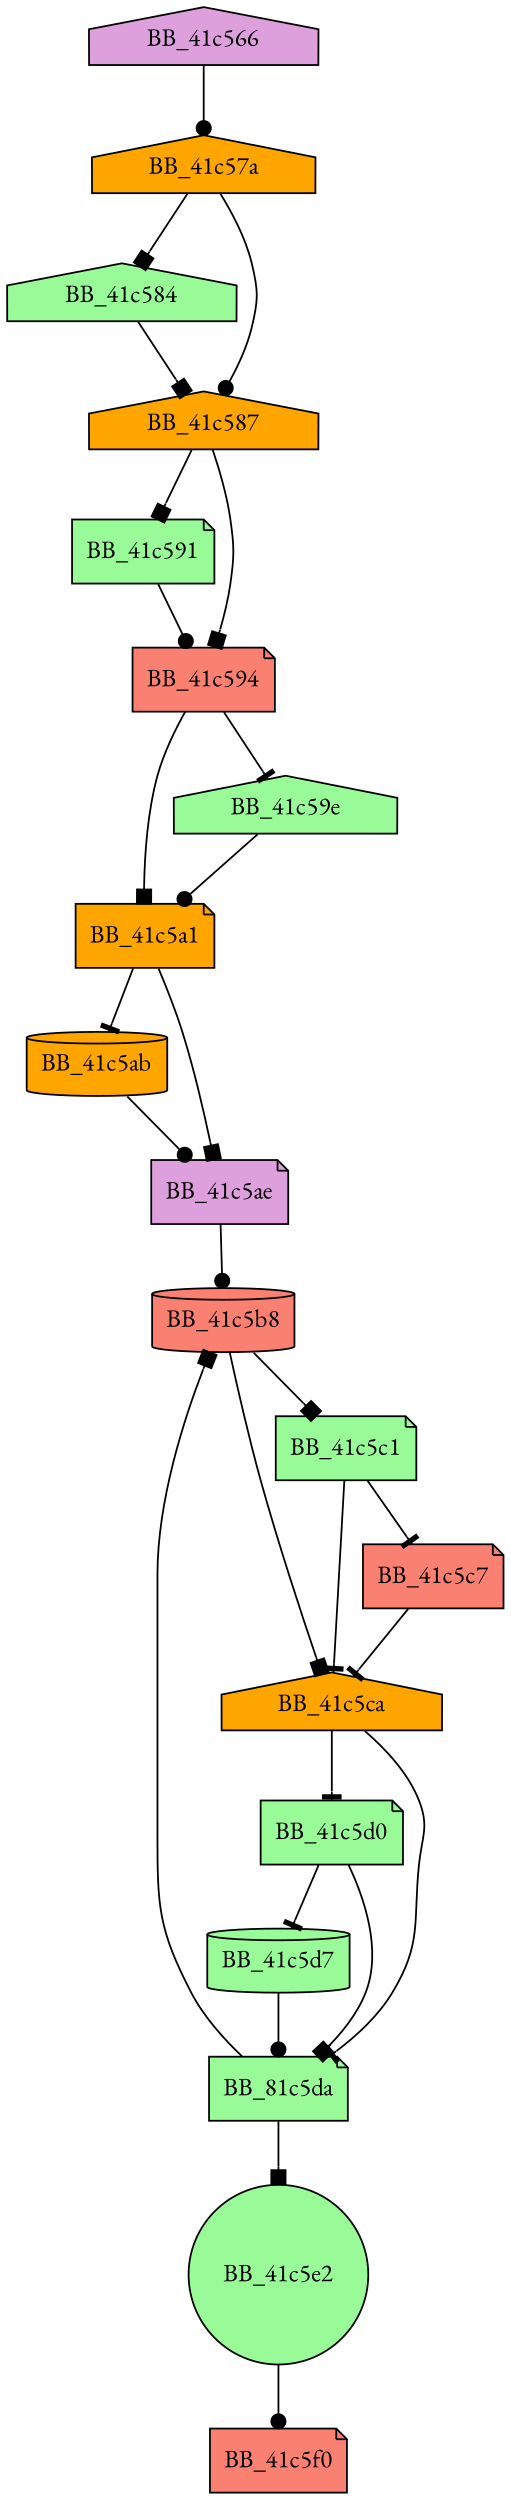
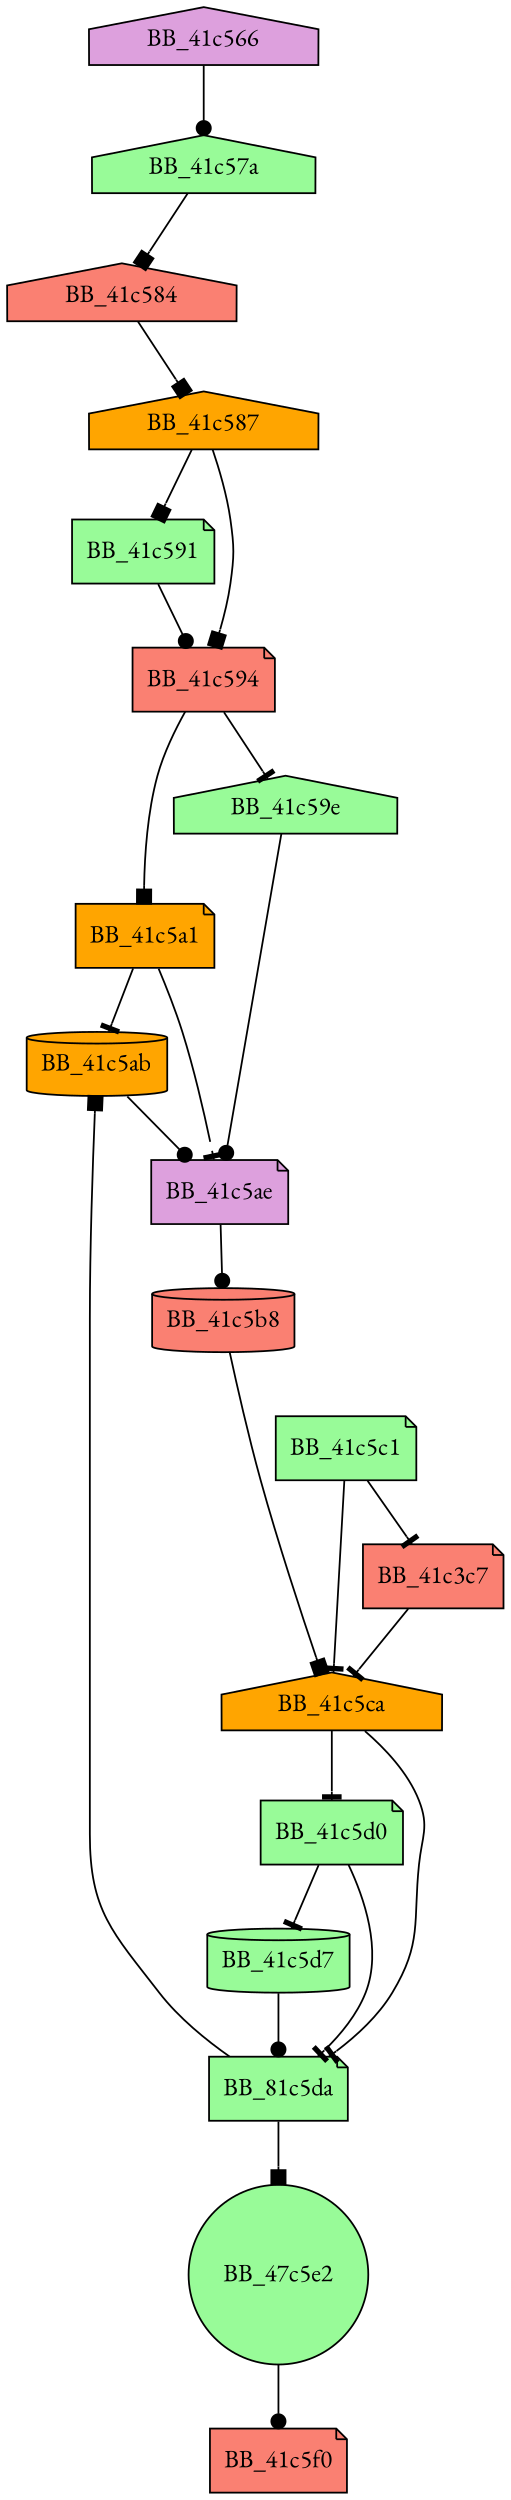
(204, 167) -> (204, 167)
(256, 286) -> none
(122, 295) -> (122, 295)
(224, 864) -> (254, 990)
(189, 1054) -> (189, 1054)
(279, 1378) -> none
(433, 1576) -> (433, 1576)
(157, 1722) -> (90, 1611)
(372, 1963) -> (372, 1963)
(278, 2275) -> (278, 2275)
